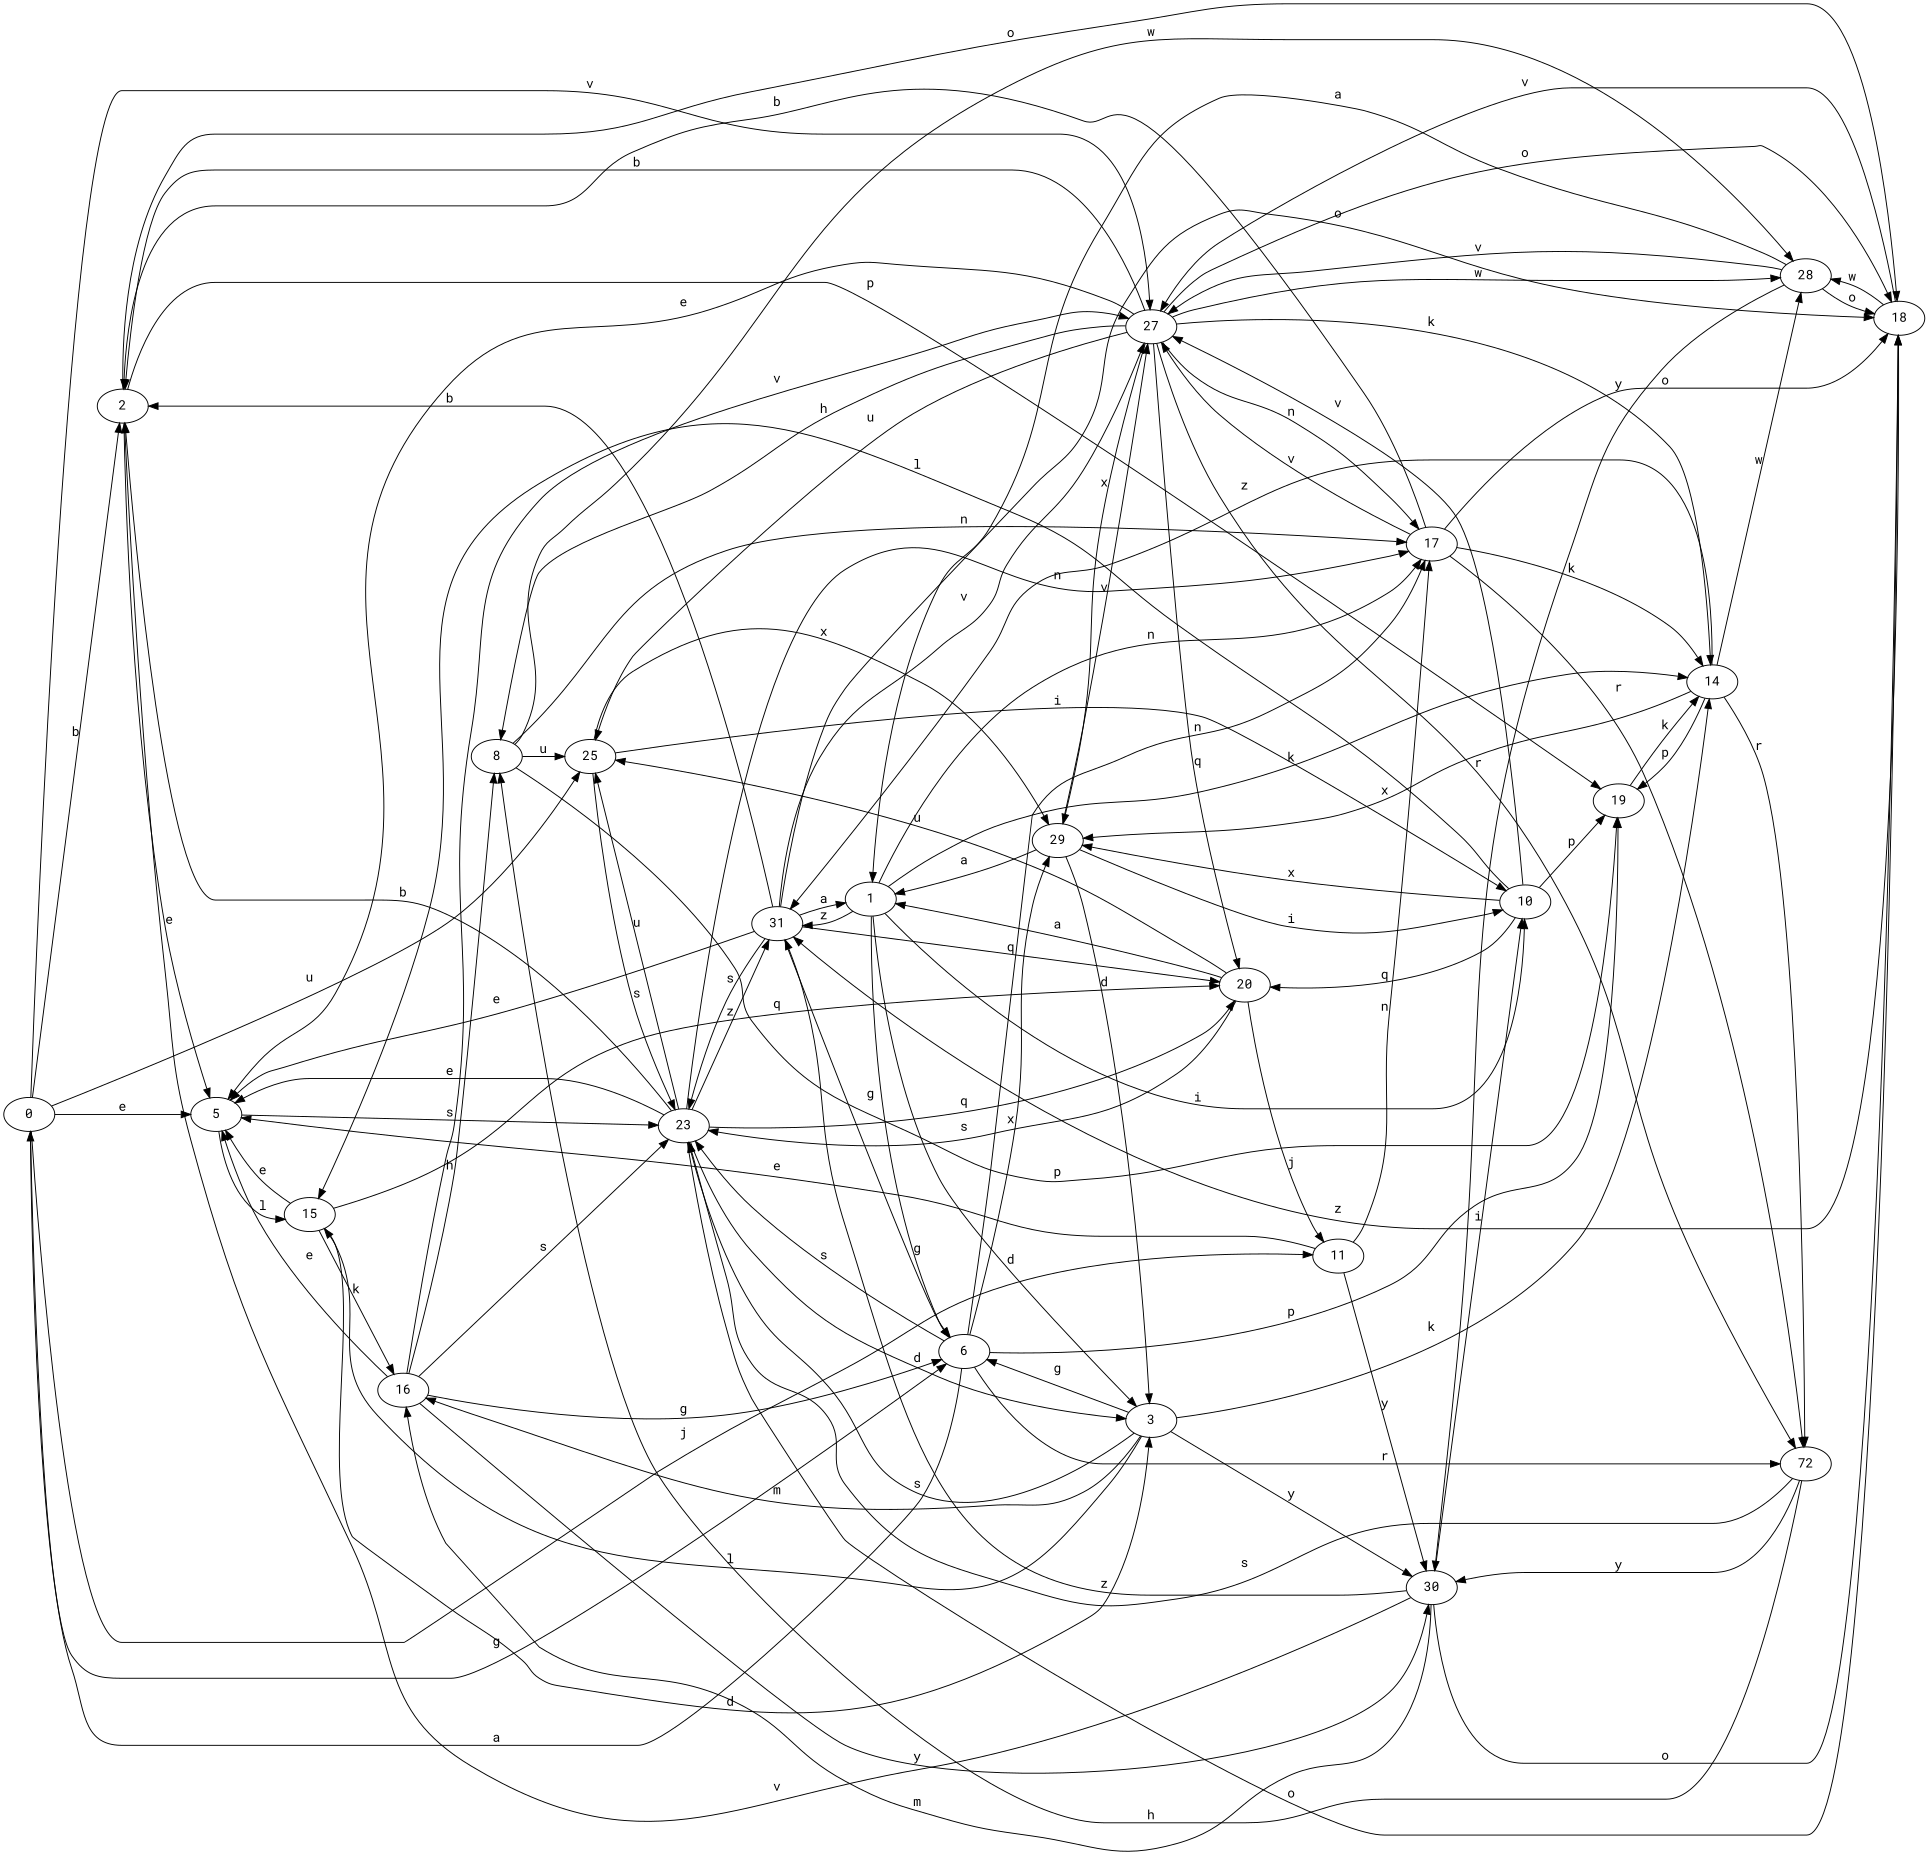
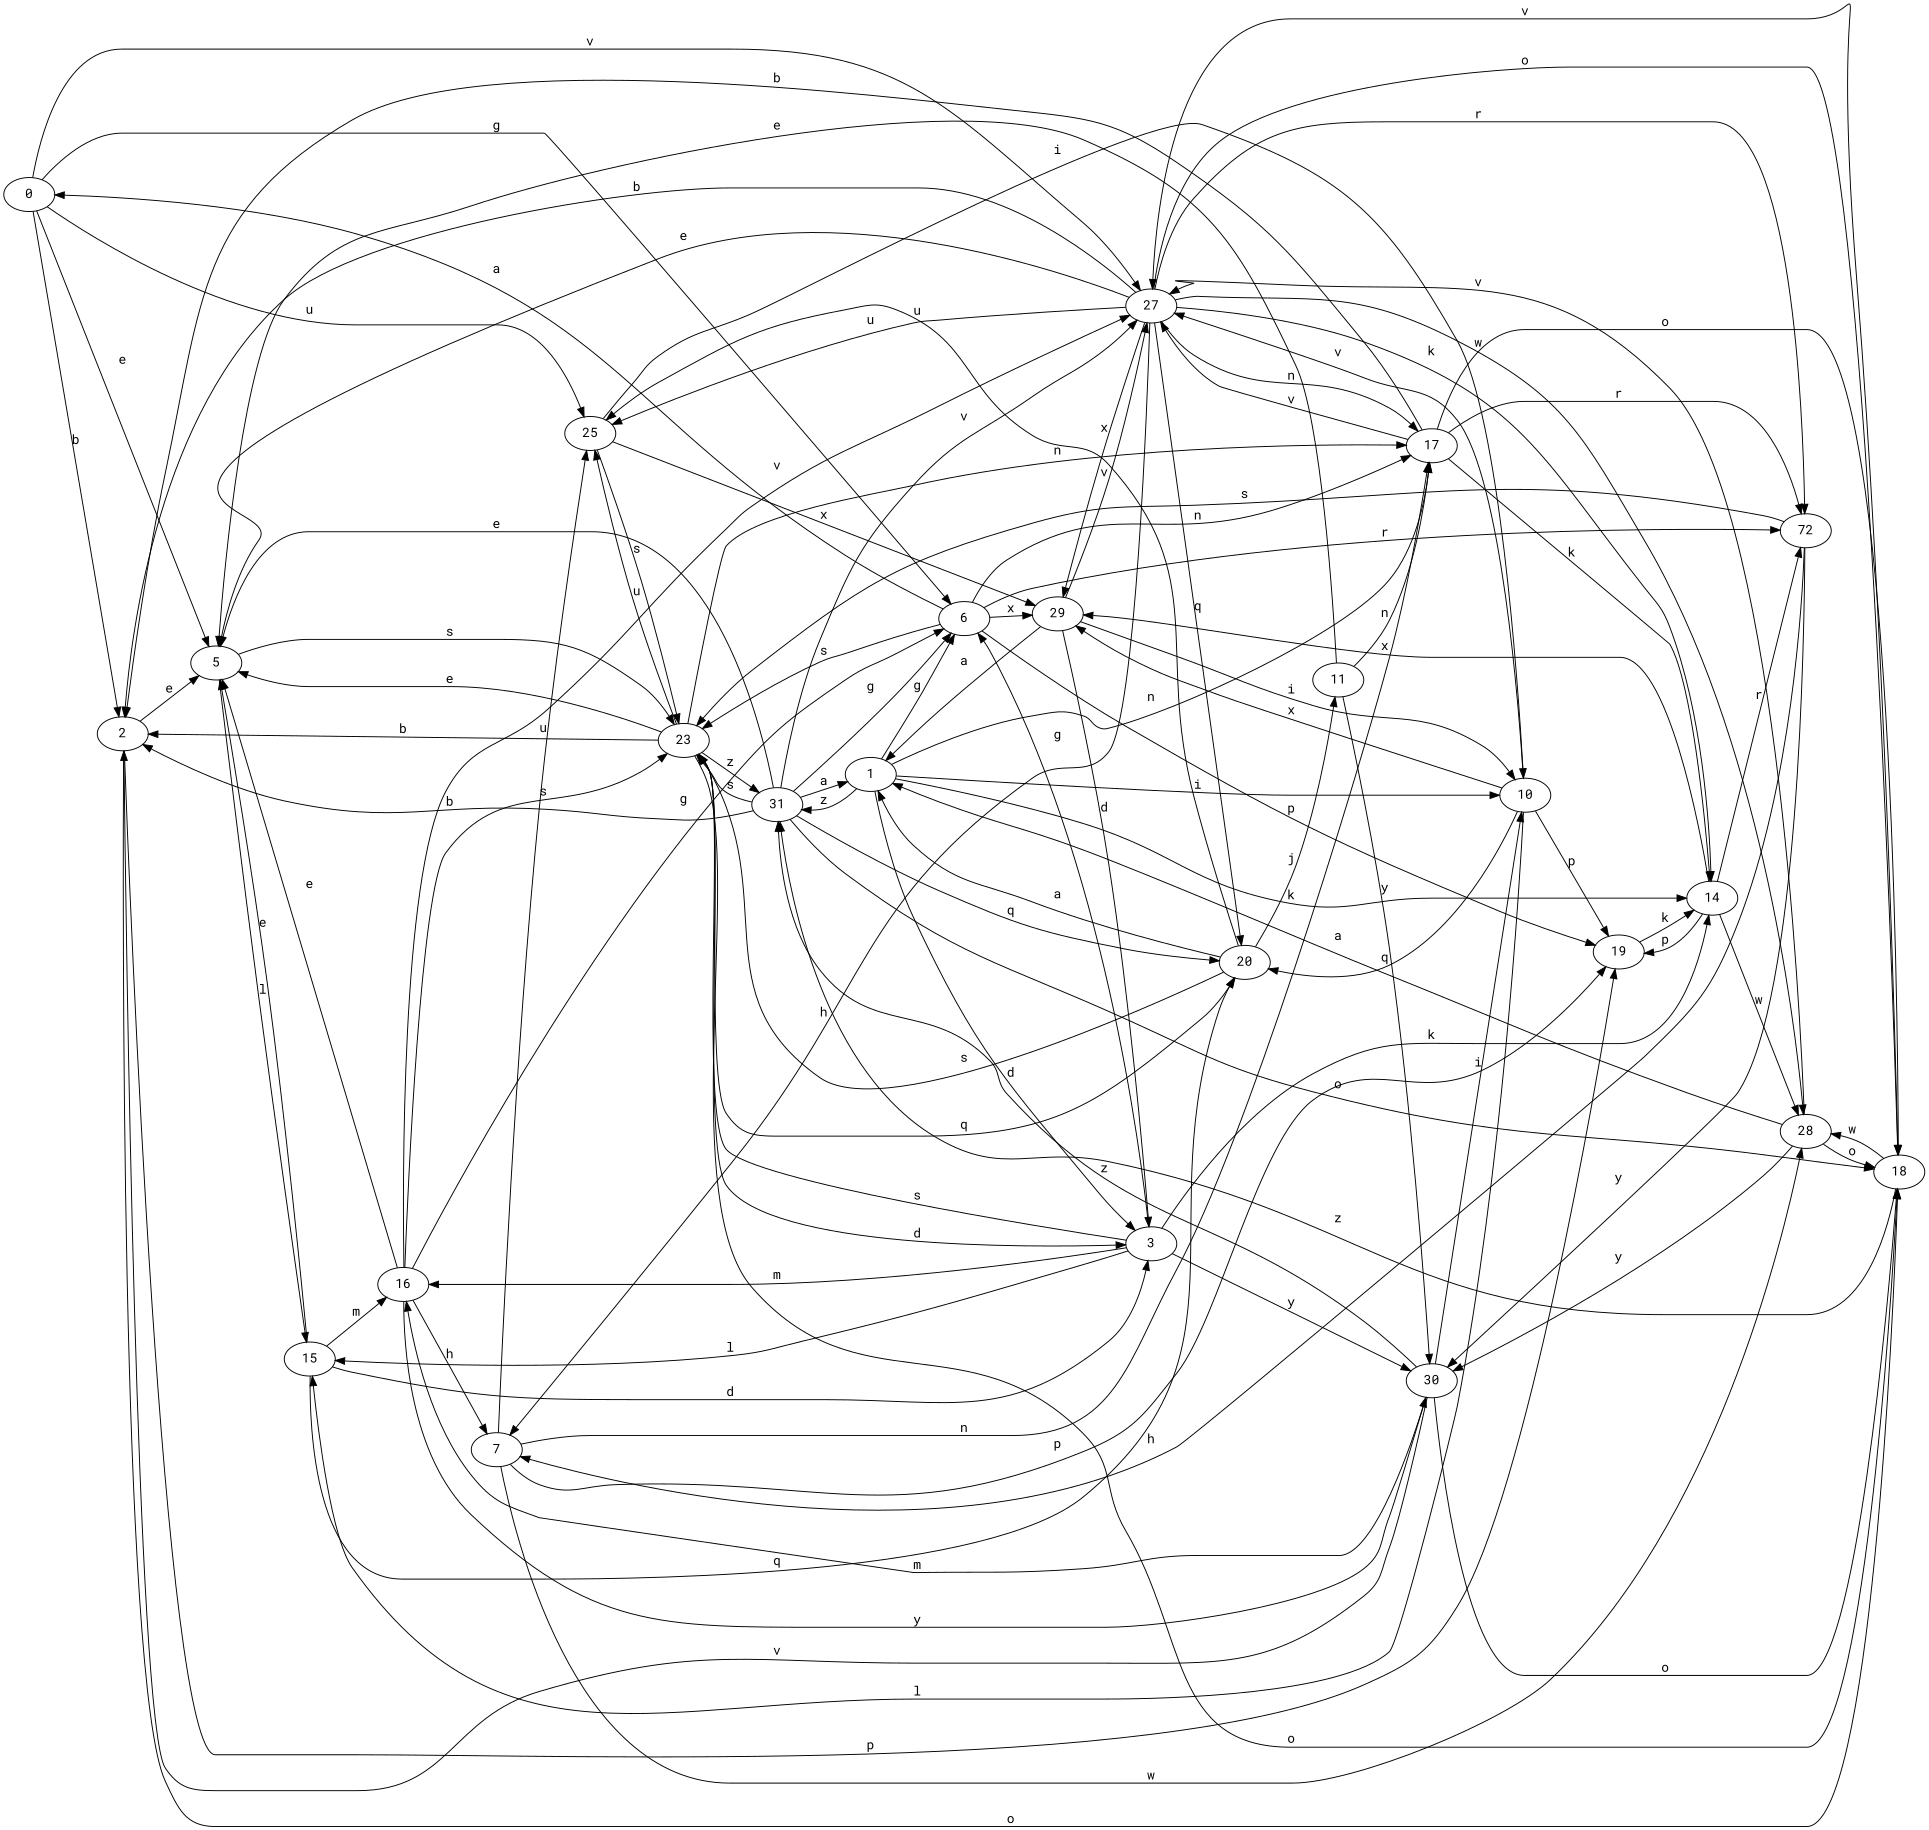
(1247, 504) -> none
(497, 756) -> (497, 1450)
(357, 1290) -> (357, 1312)
(447, 1614) -> none
